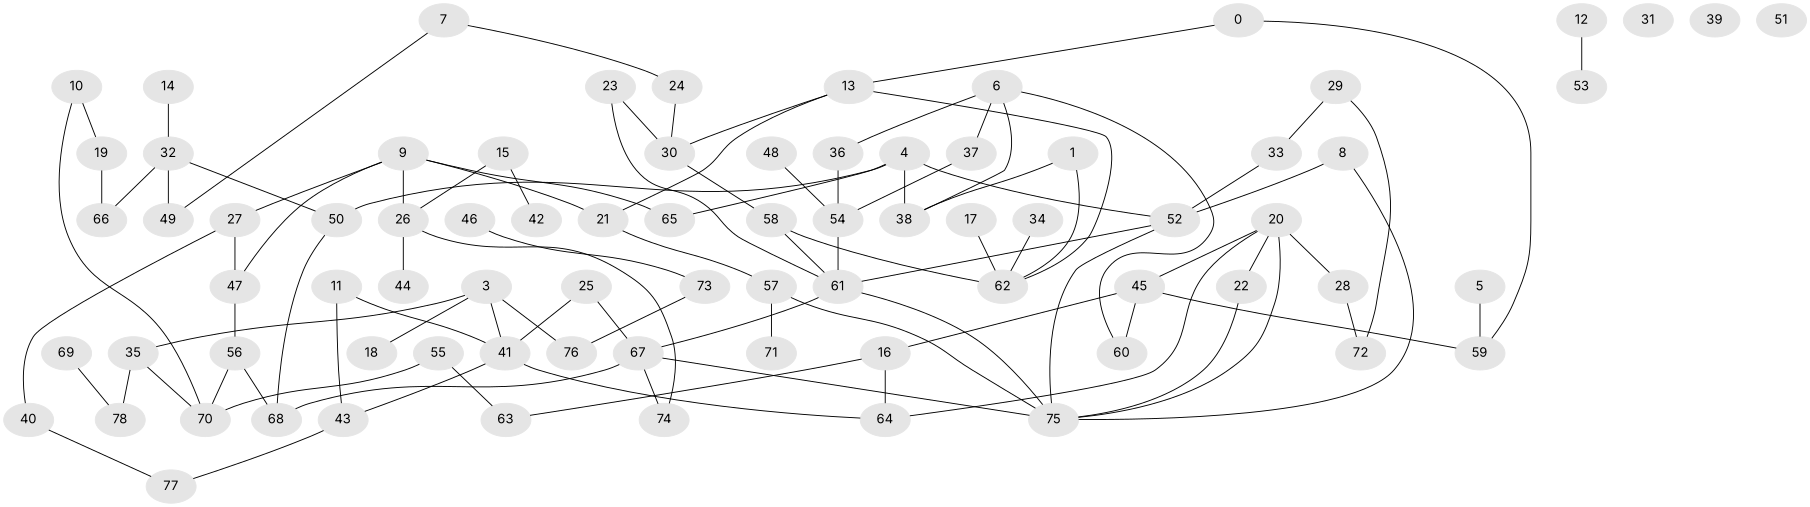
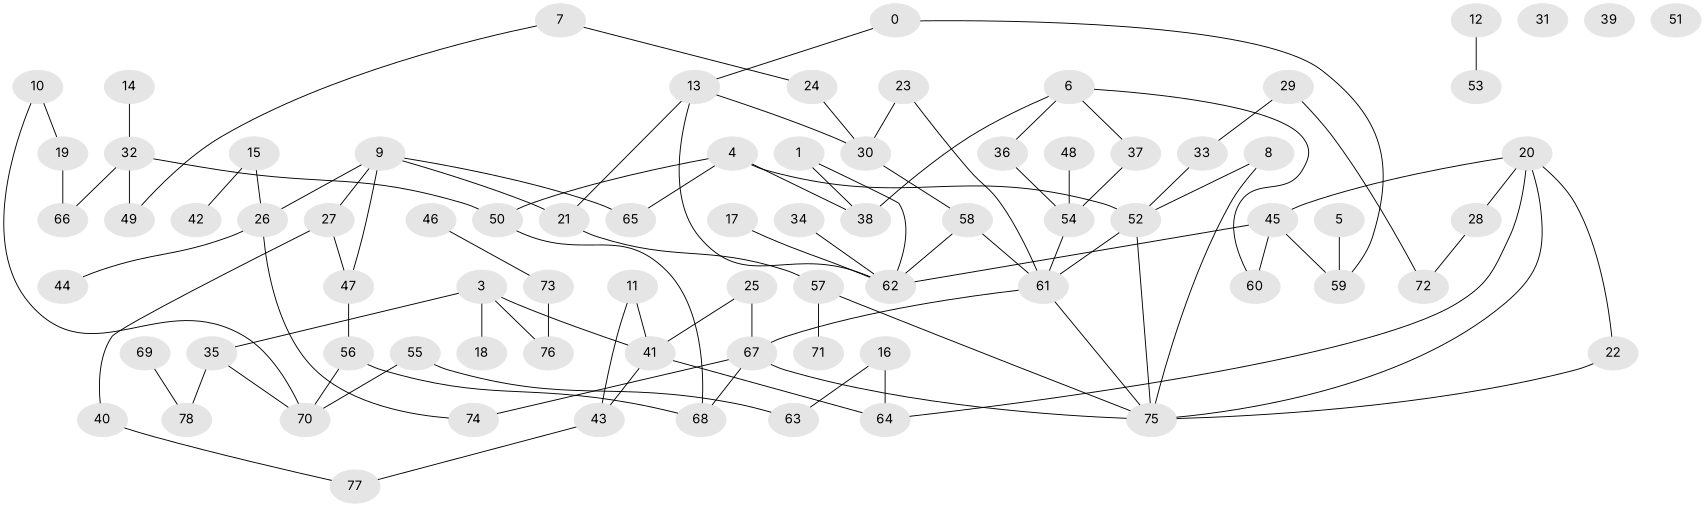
(1012, 320) -> (1073, 255)
